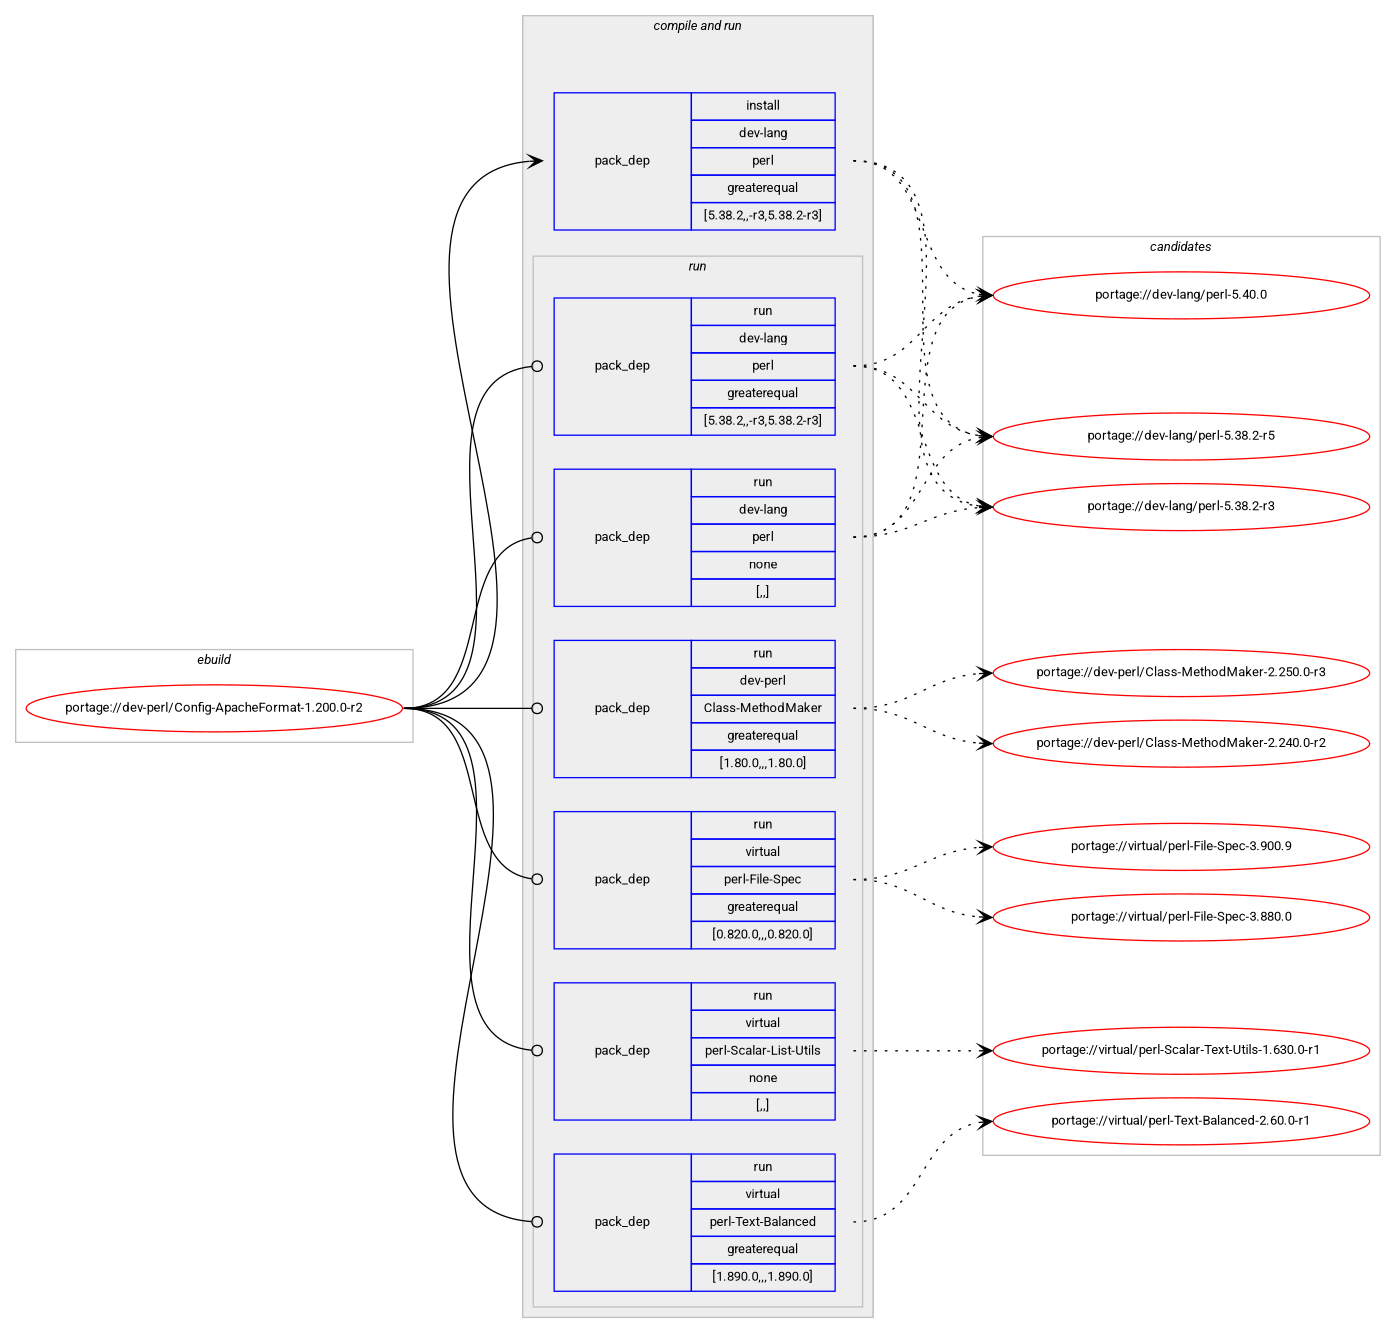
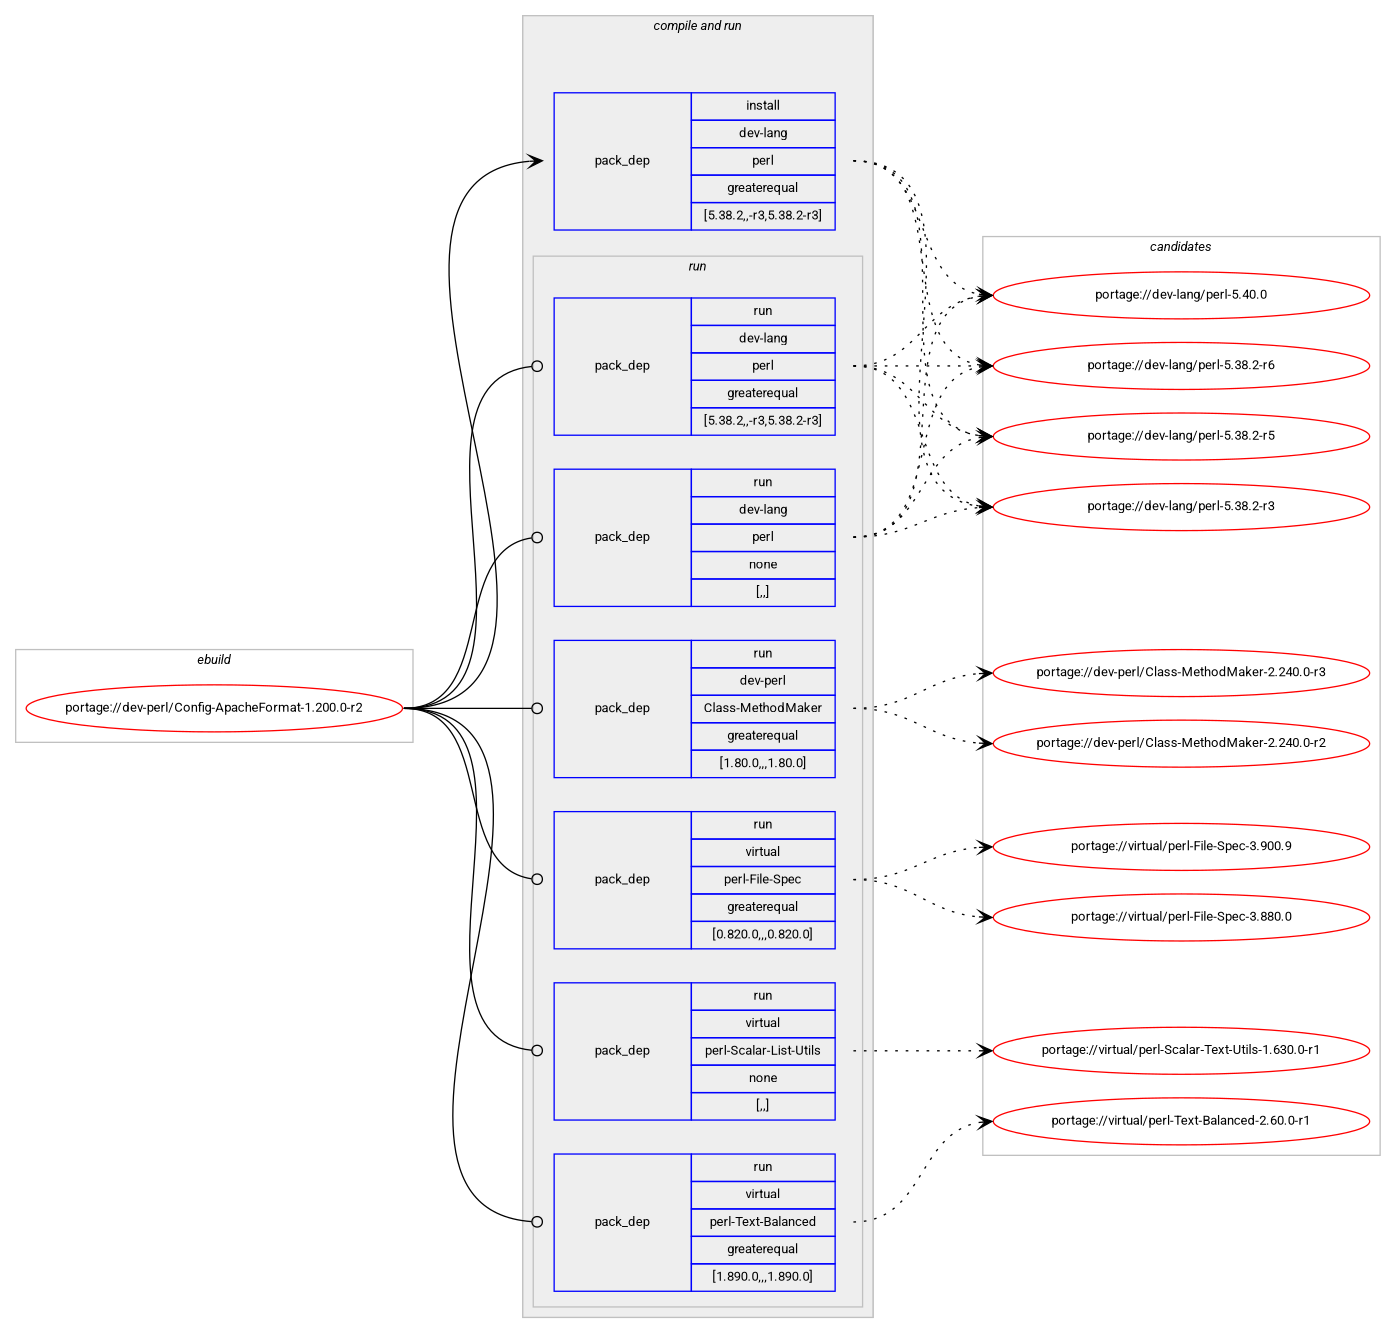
none -> (1181, 366)
(1181, 673) -> (1181, 673)
